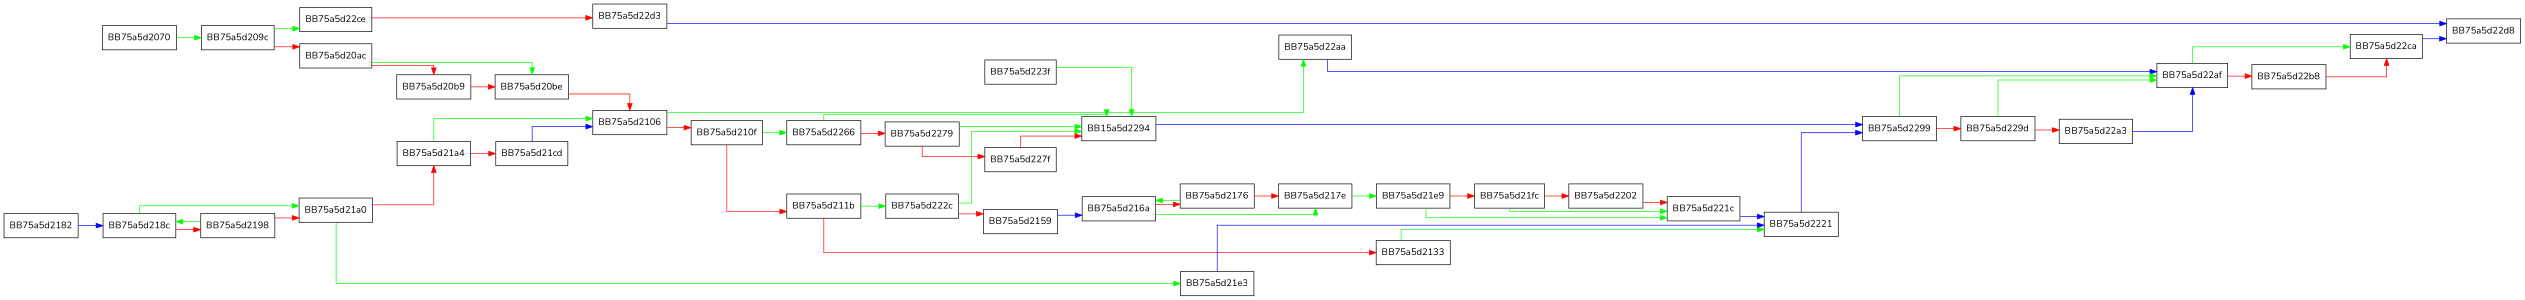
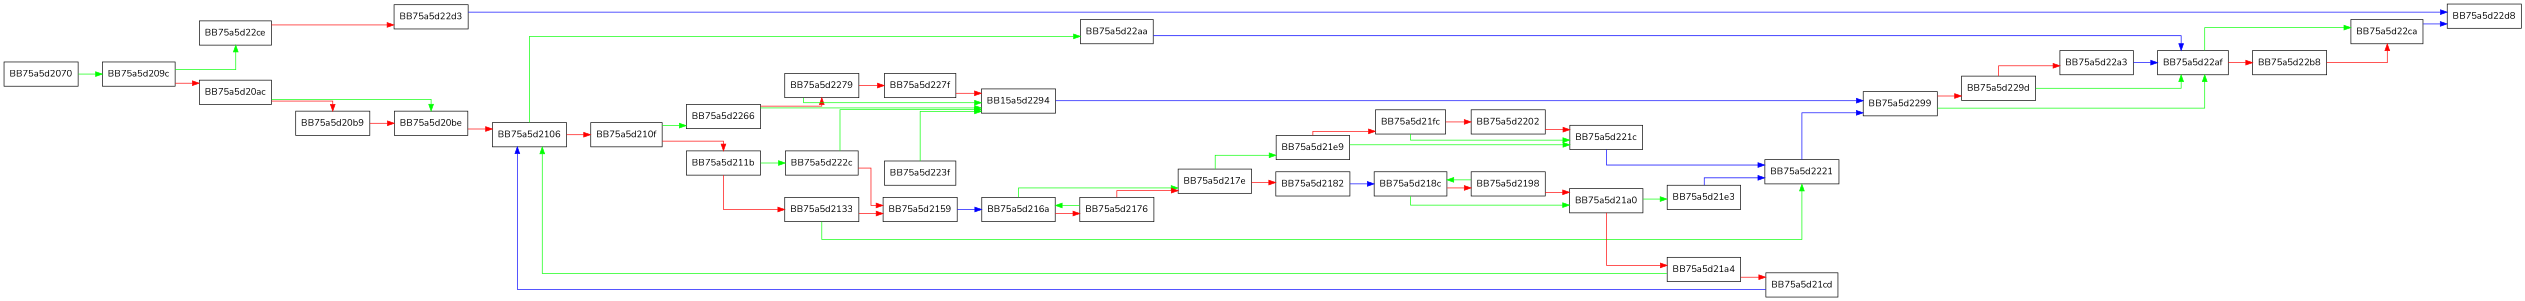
none -> (1260, 183)
none -> (868, 214)
